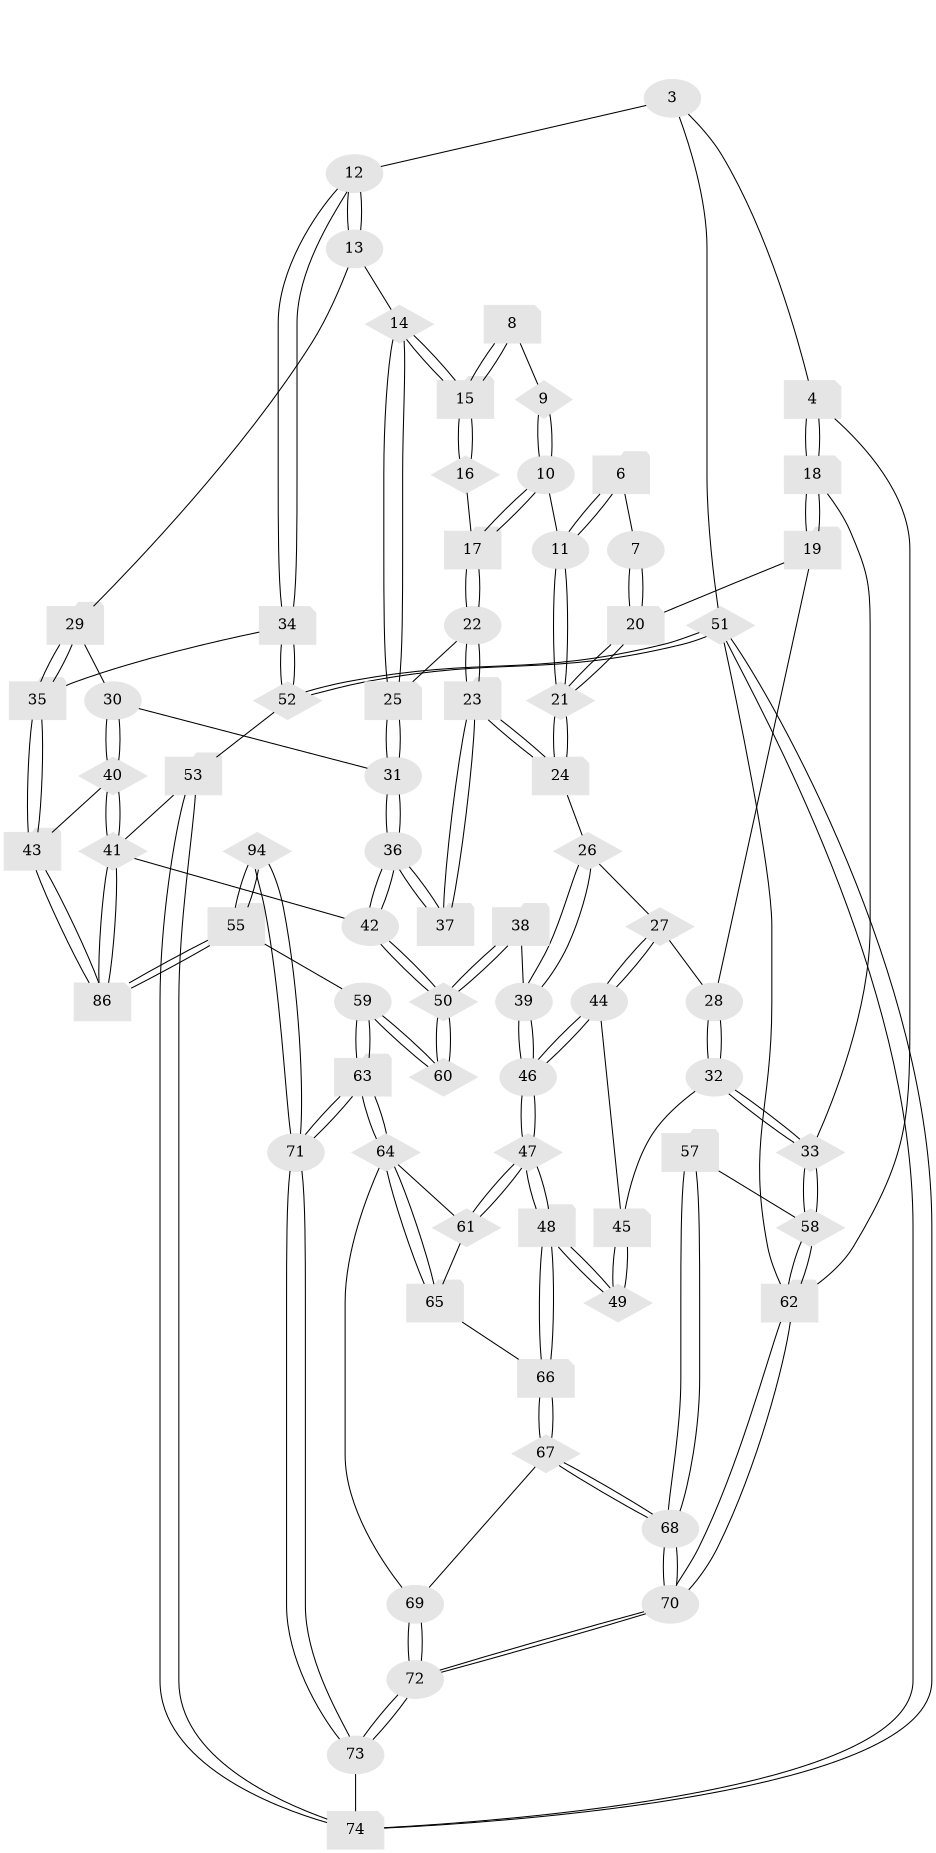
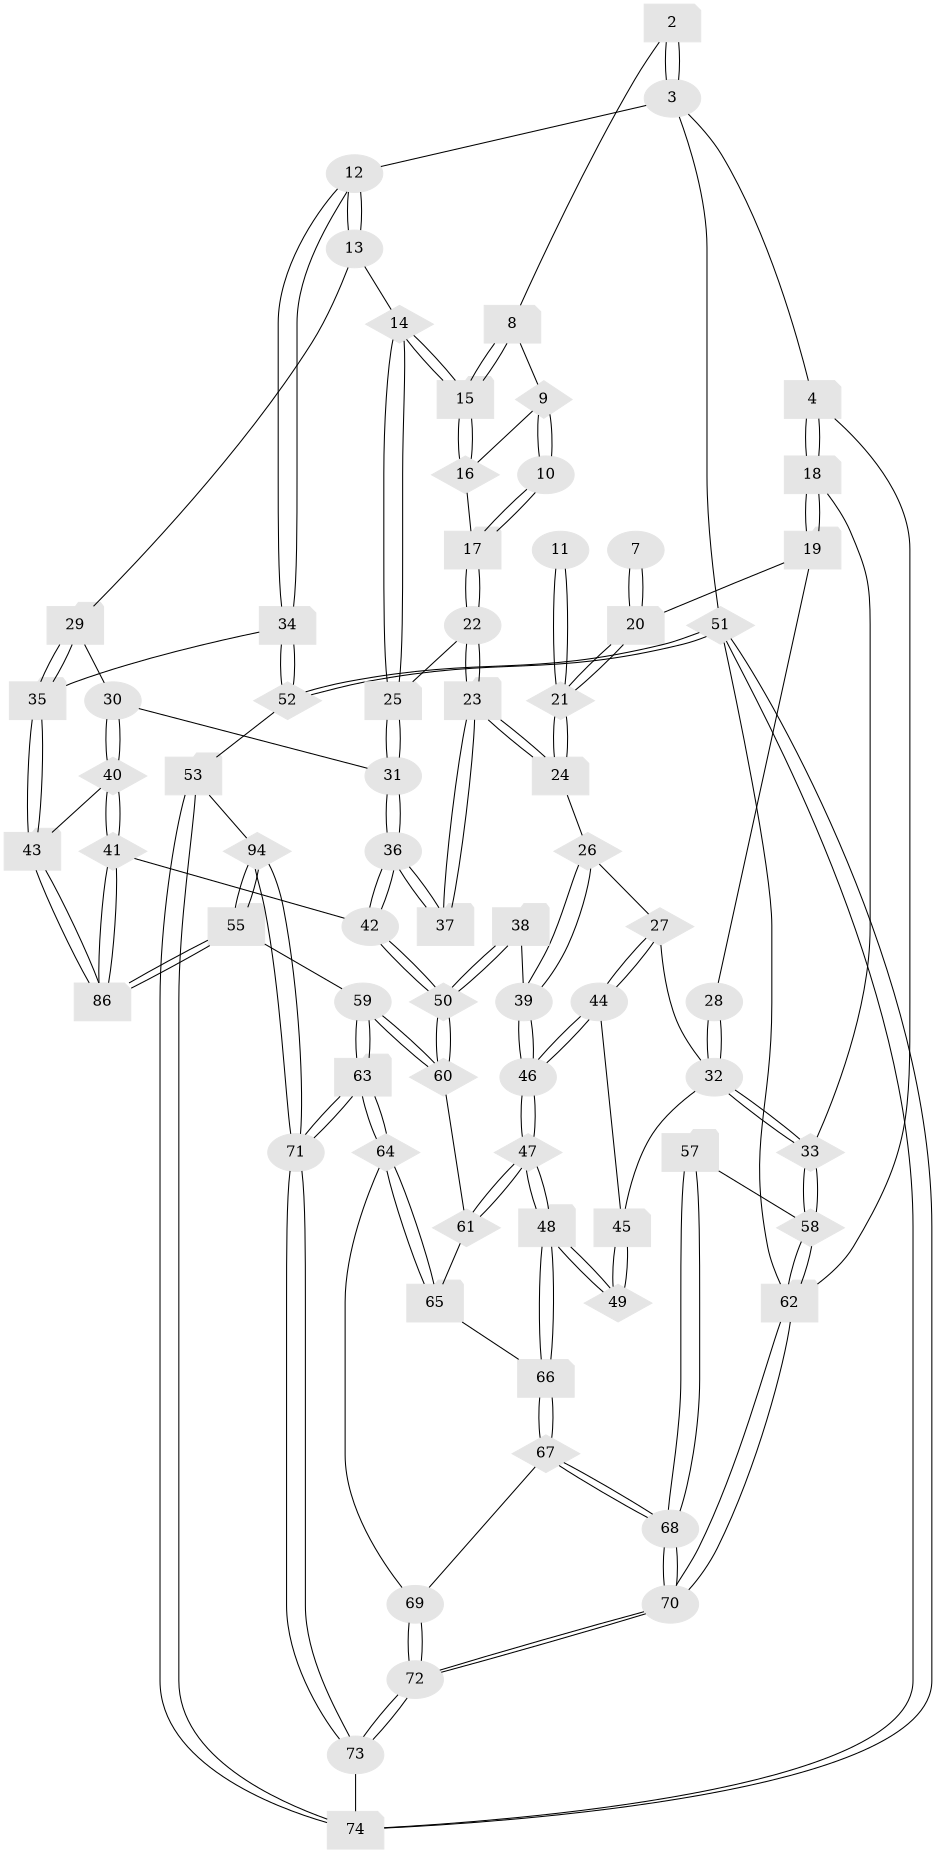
none -> (672, 23)
none -> (505, 437)
(621, 475) -> none
(553, 512) -> none
(149, 817) -> (228, 817)
(686, 963) -> (672, 1006)
(426, 1190) -> (455, 1152)
